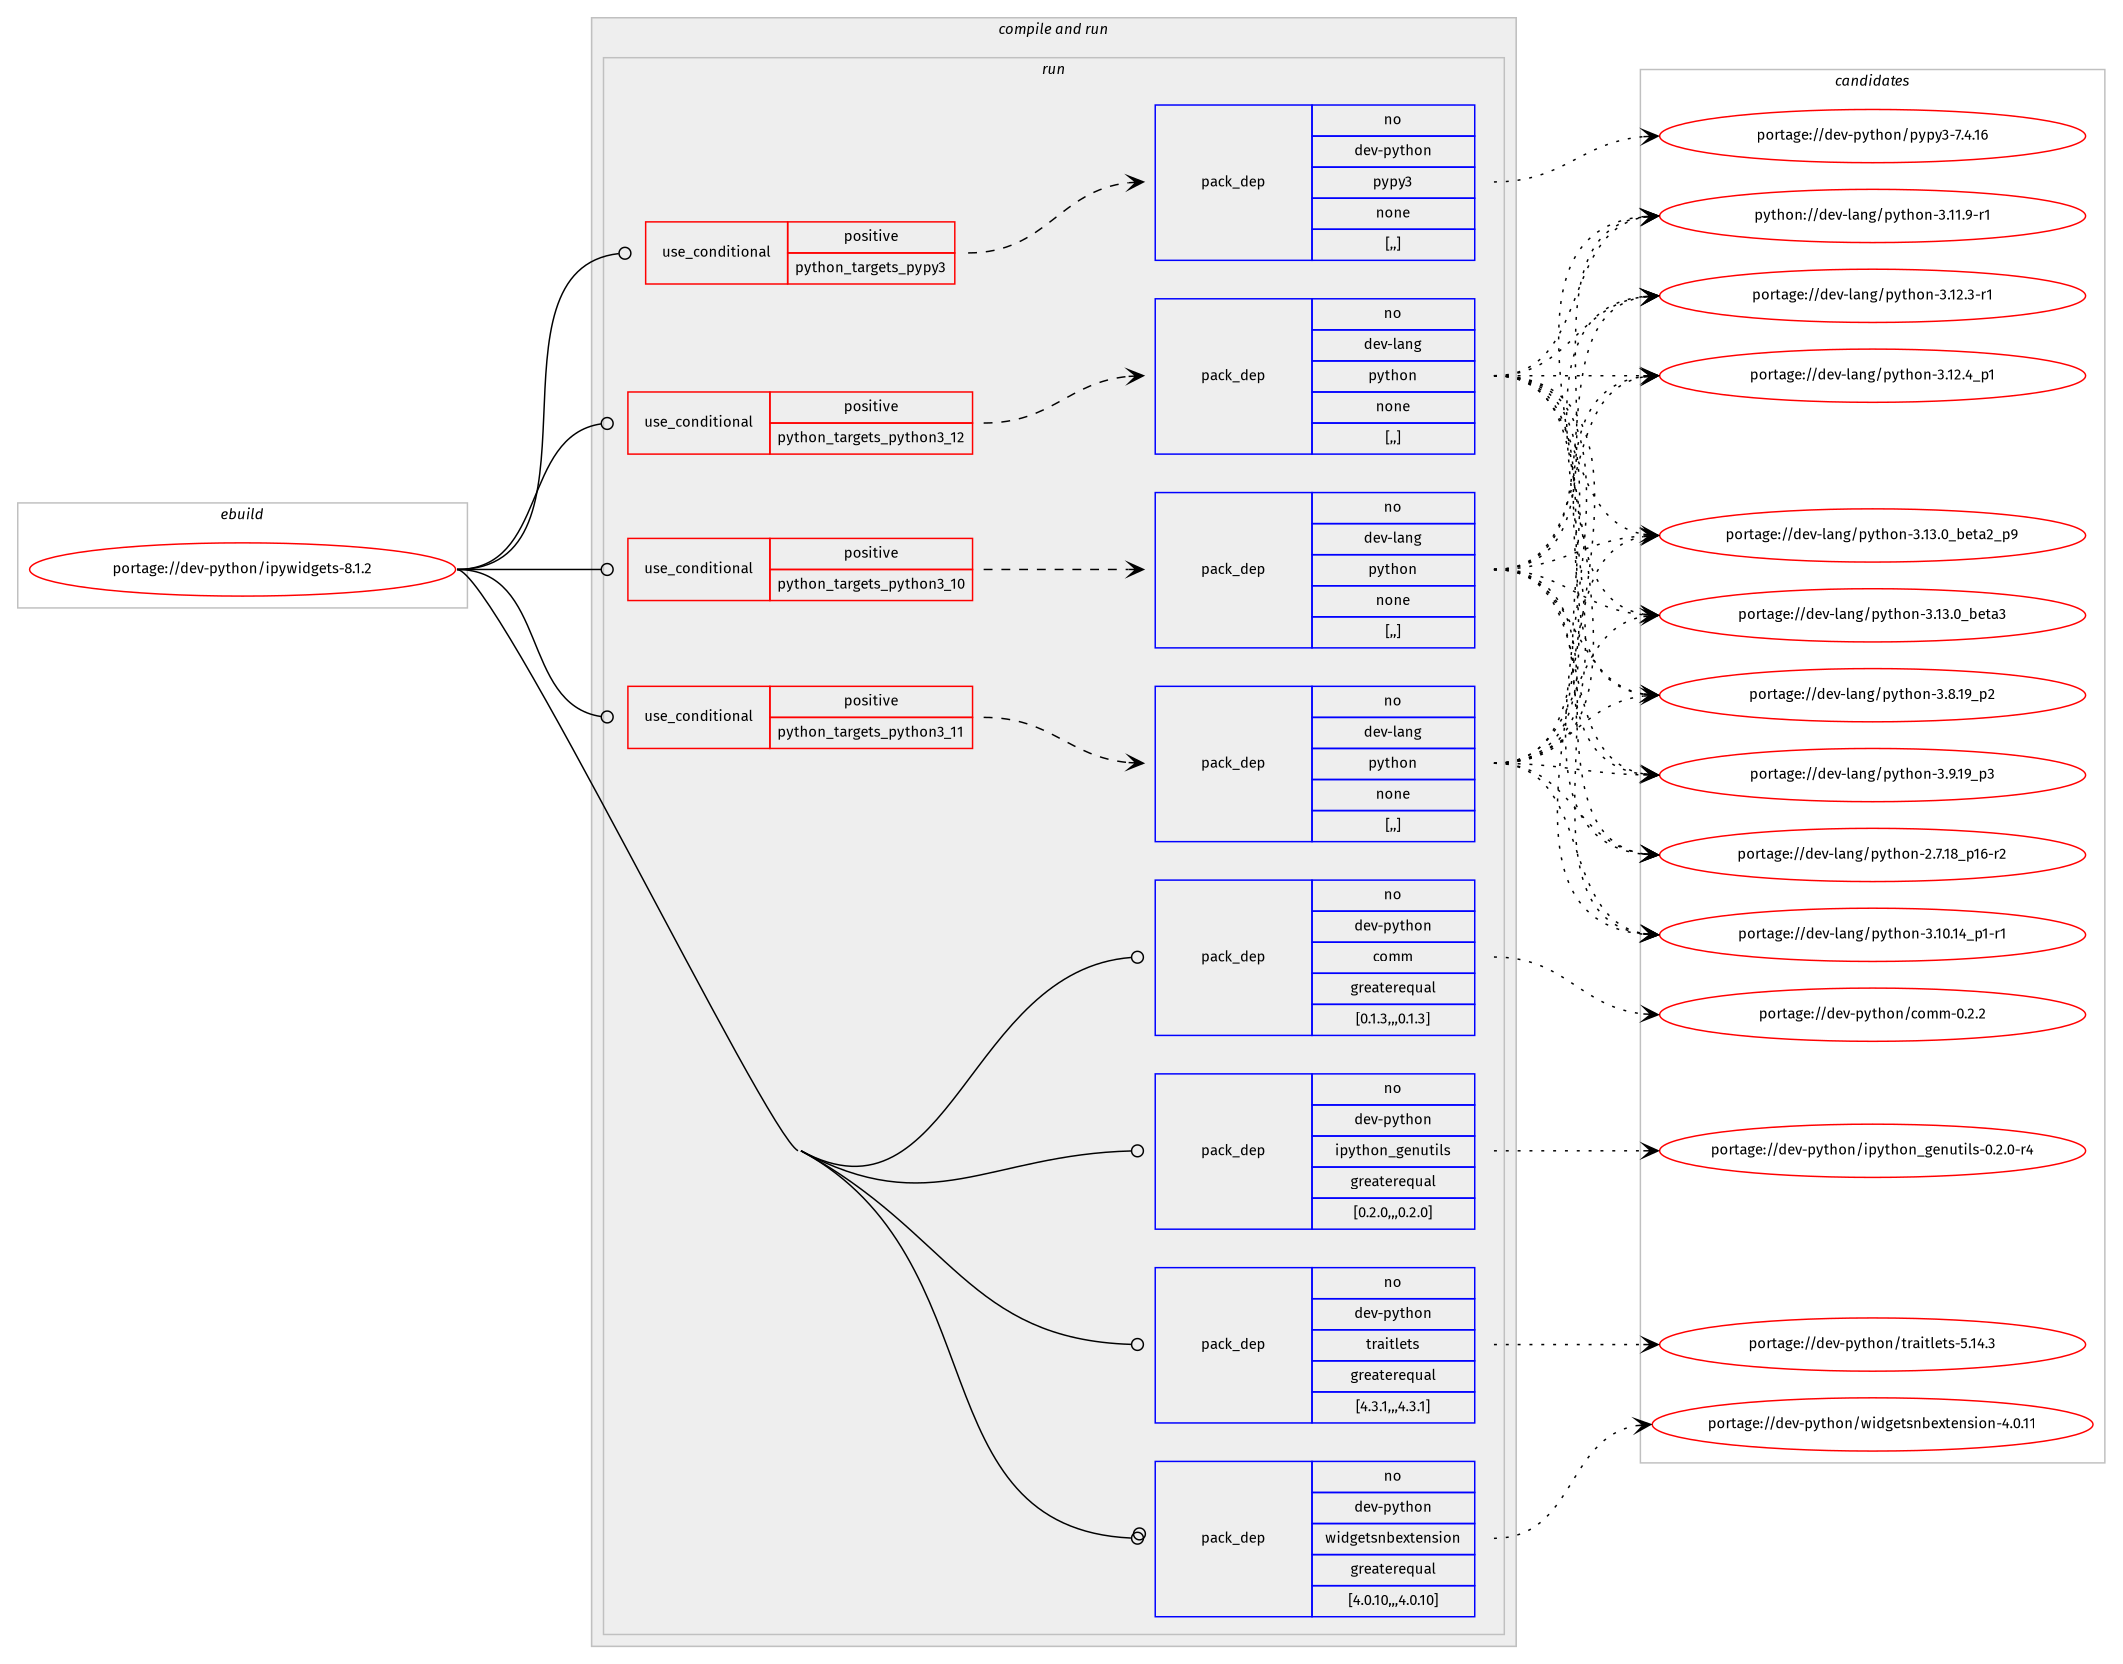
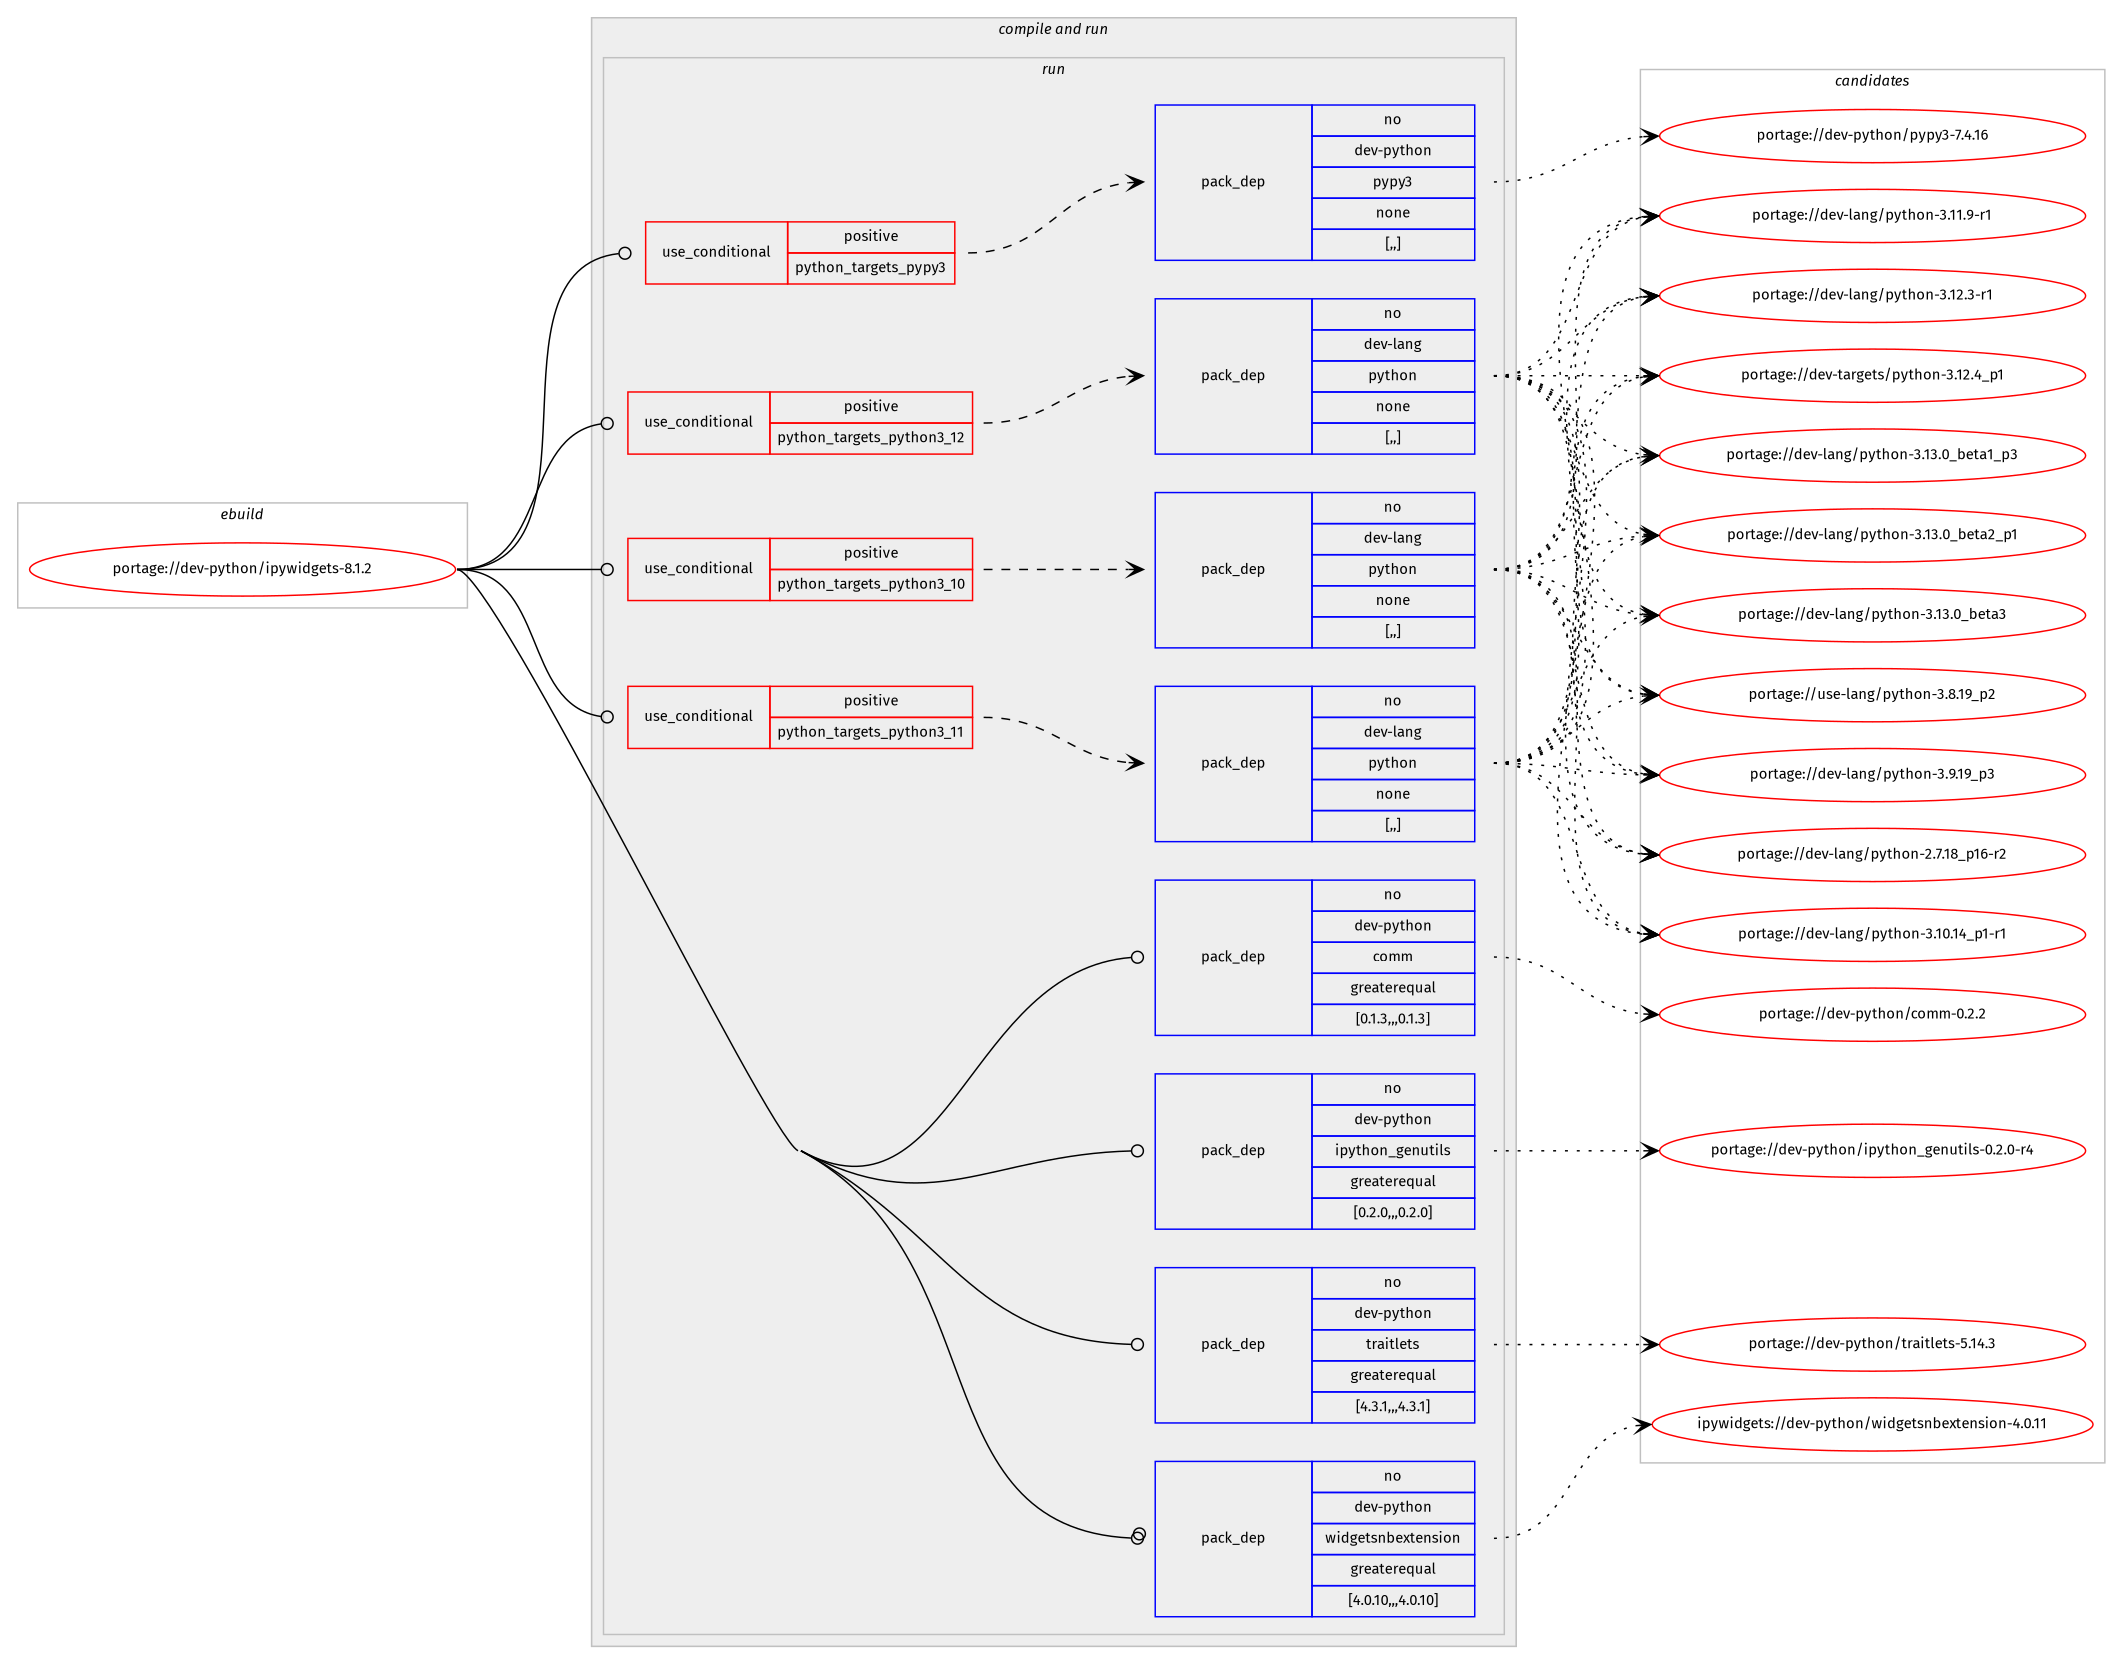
(1873, 216) -> (1873, 216)
(1873, 376) -> (1873, 376)
none -> (1873, 456)
(1873, 535) -> (1873, 535)
(1873, 695) -> (1873, 695)
(1873, 1424) -> (1873, 1424)
